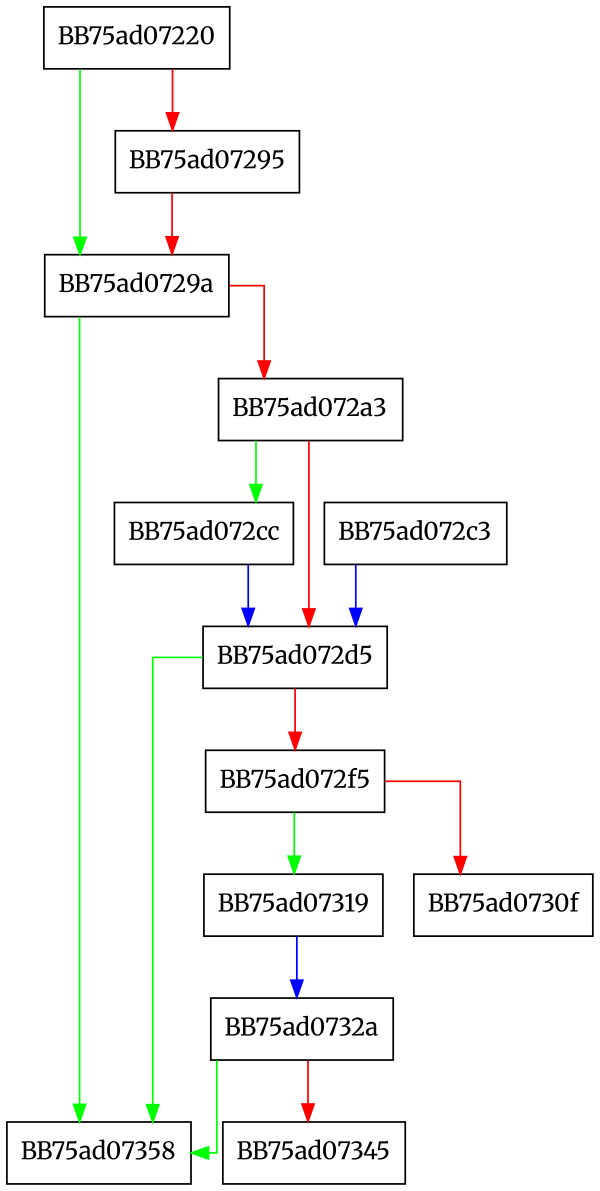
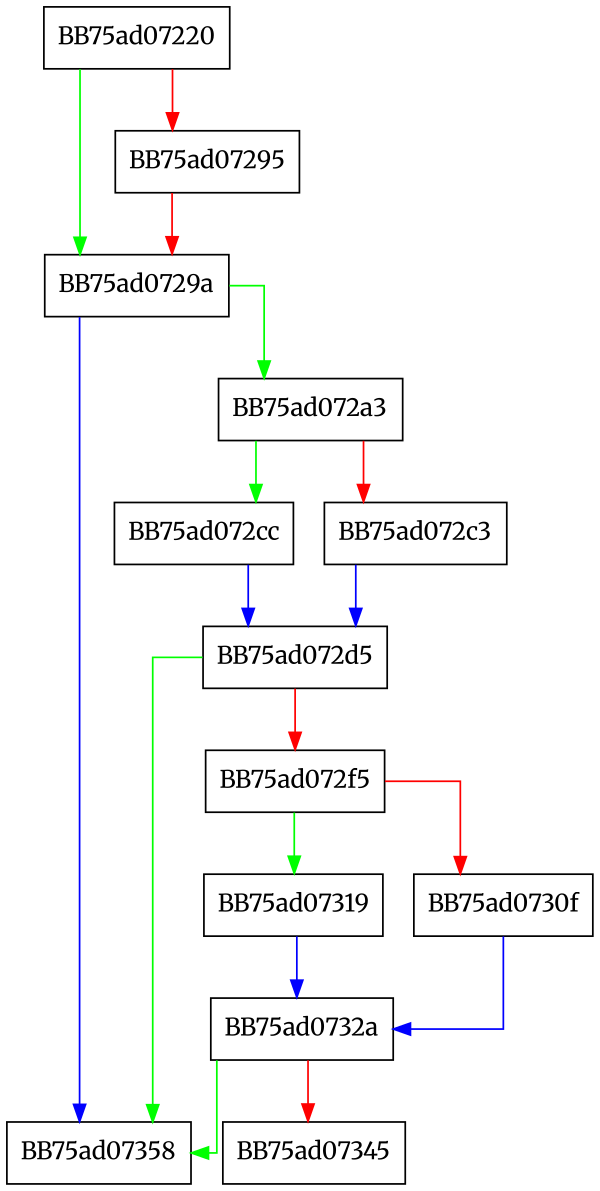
(264, 306) -> (264, 306)
(309, 525) -> (364, 463)
(80, 711) -> (80, 711)
none -> (503, 1029)
